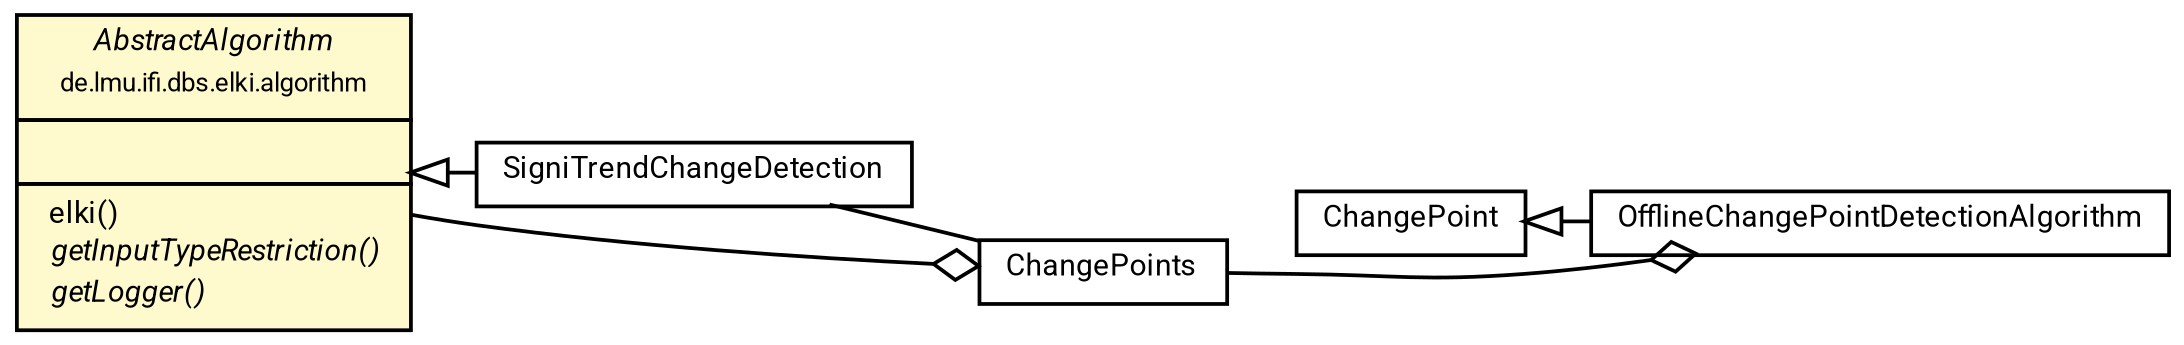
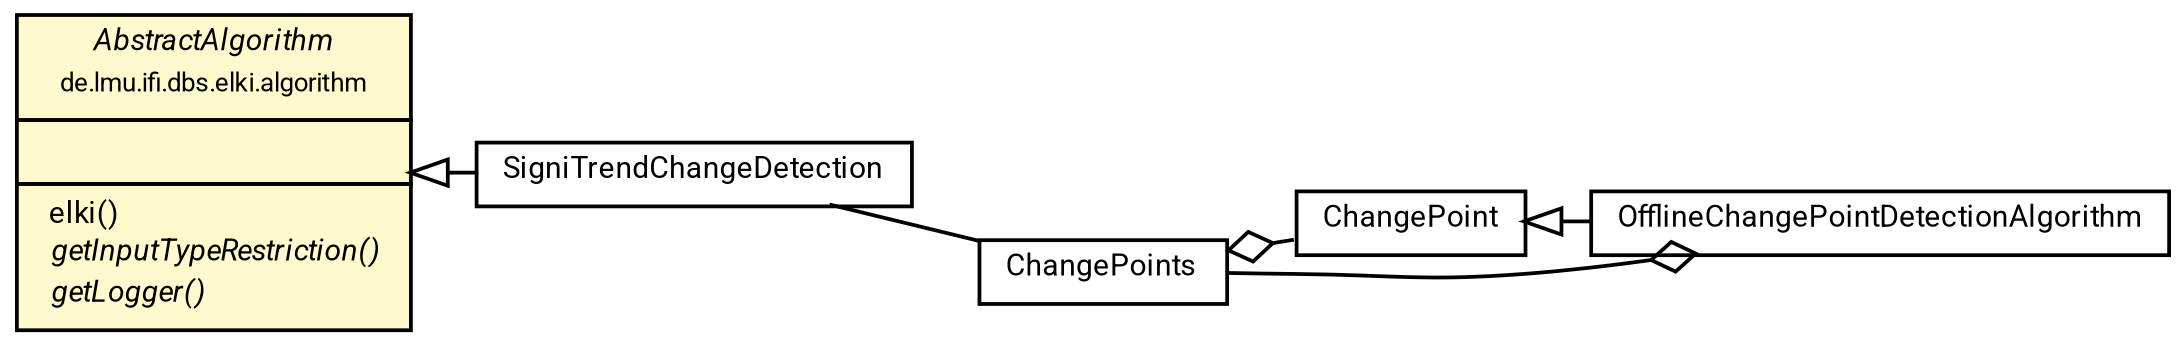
(671, 246) -> (1284, 241)
